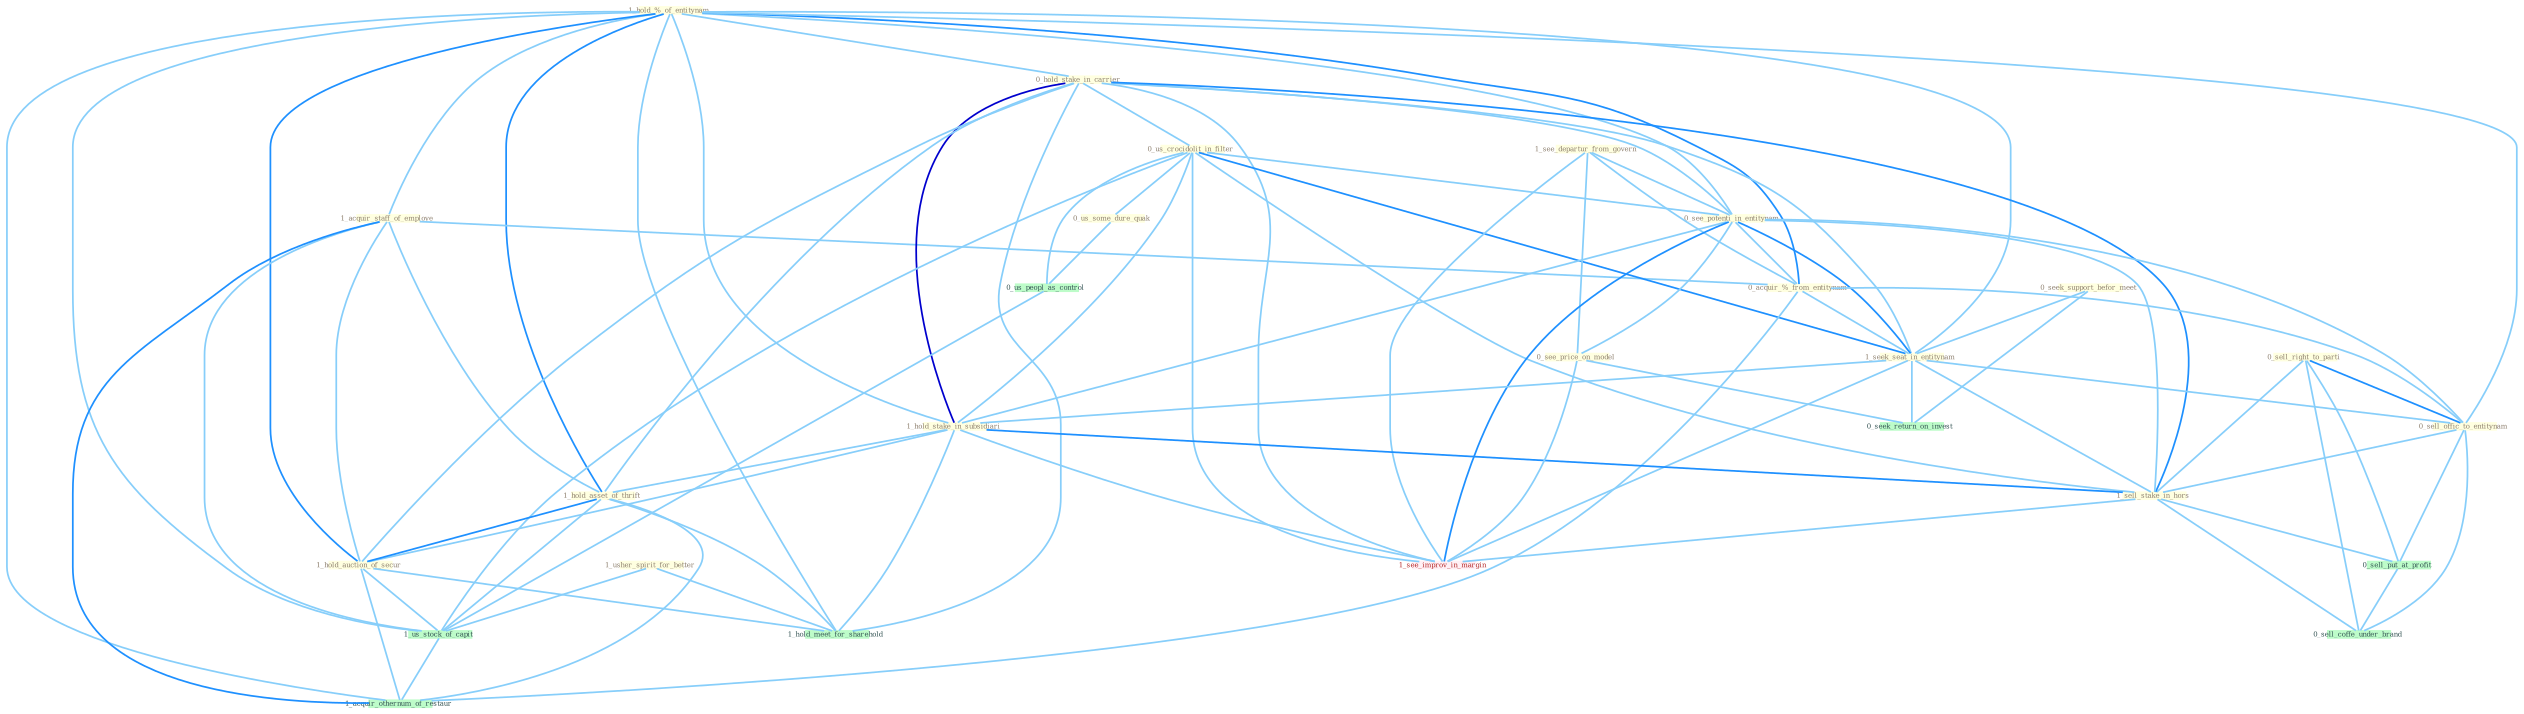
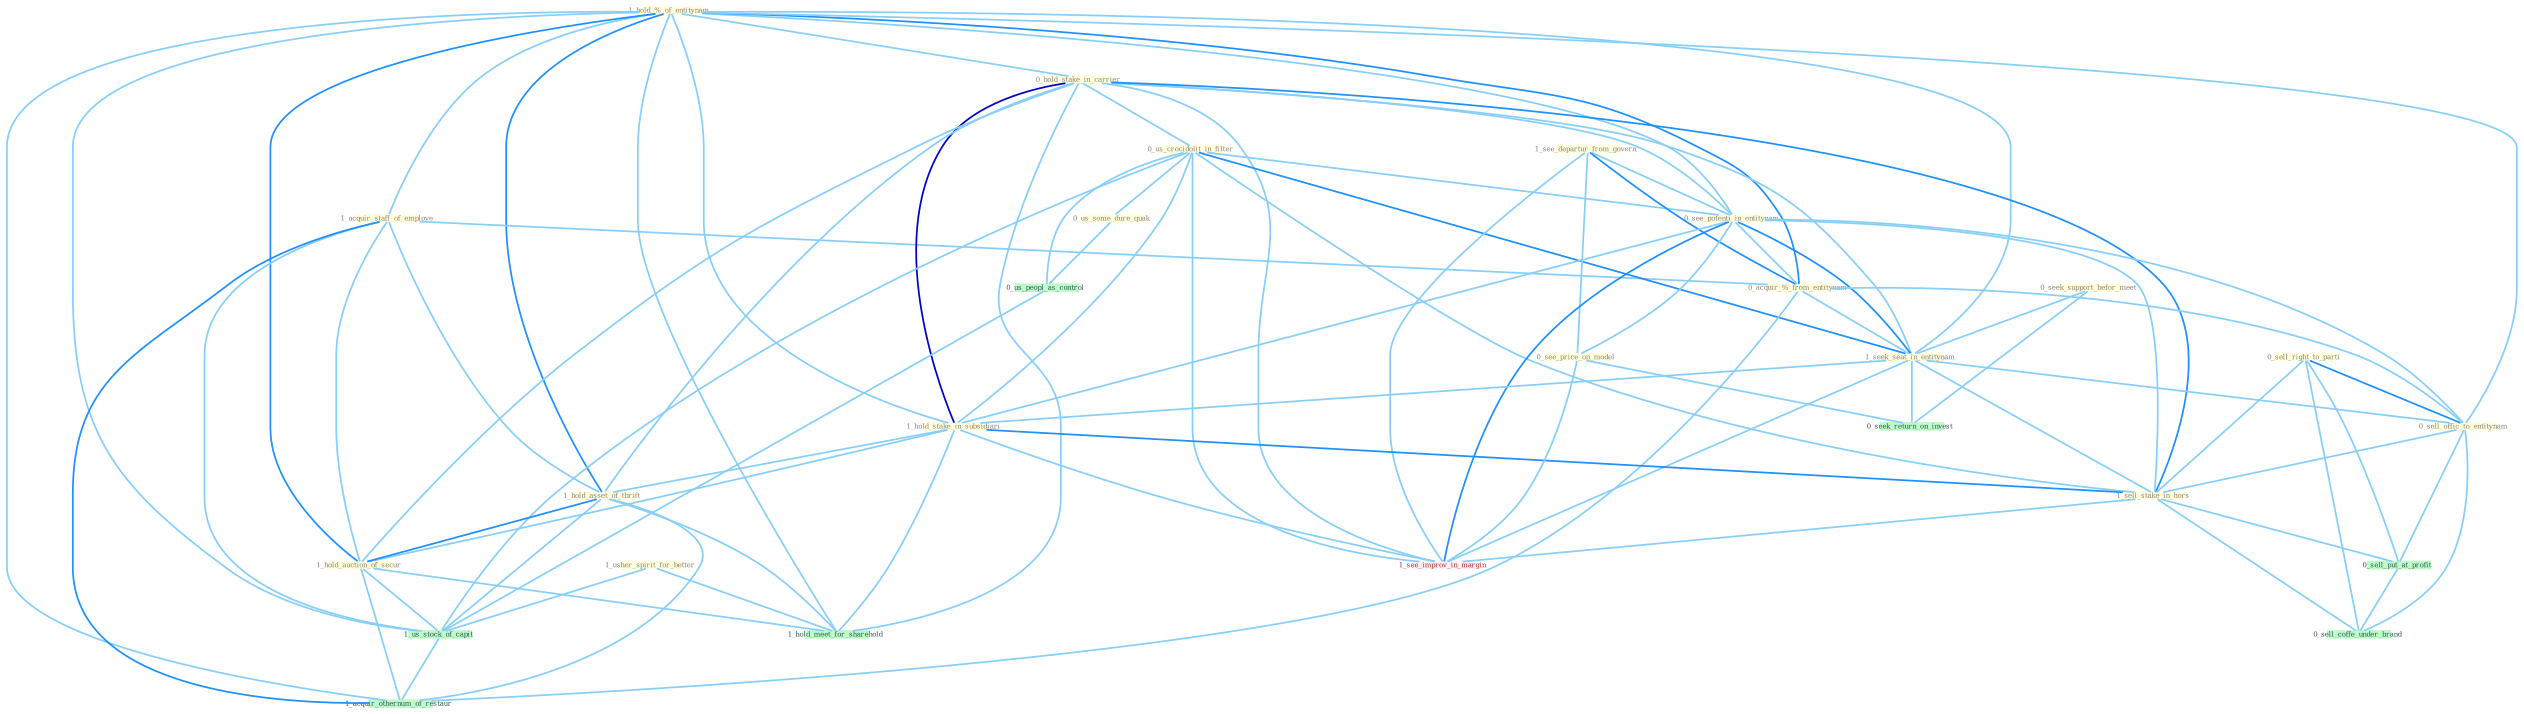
(1731, 249) -> (1731, 249)
